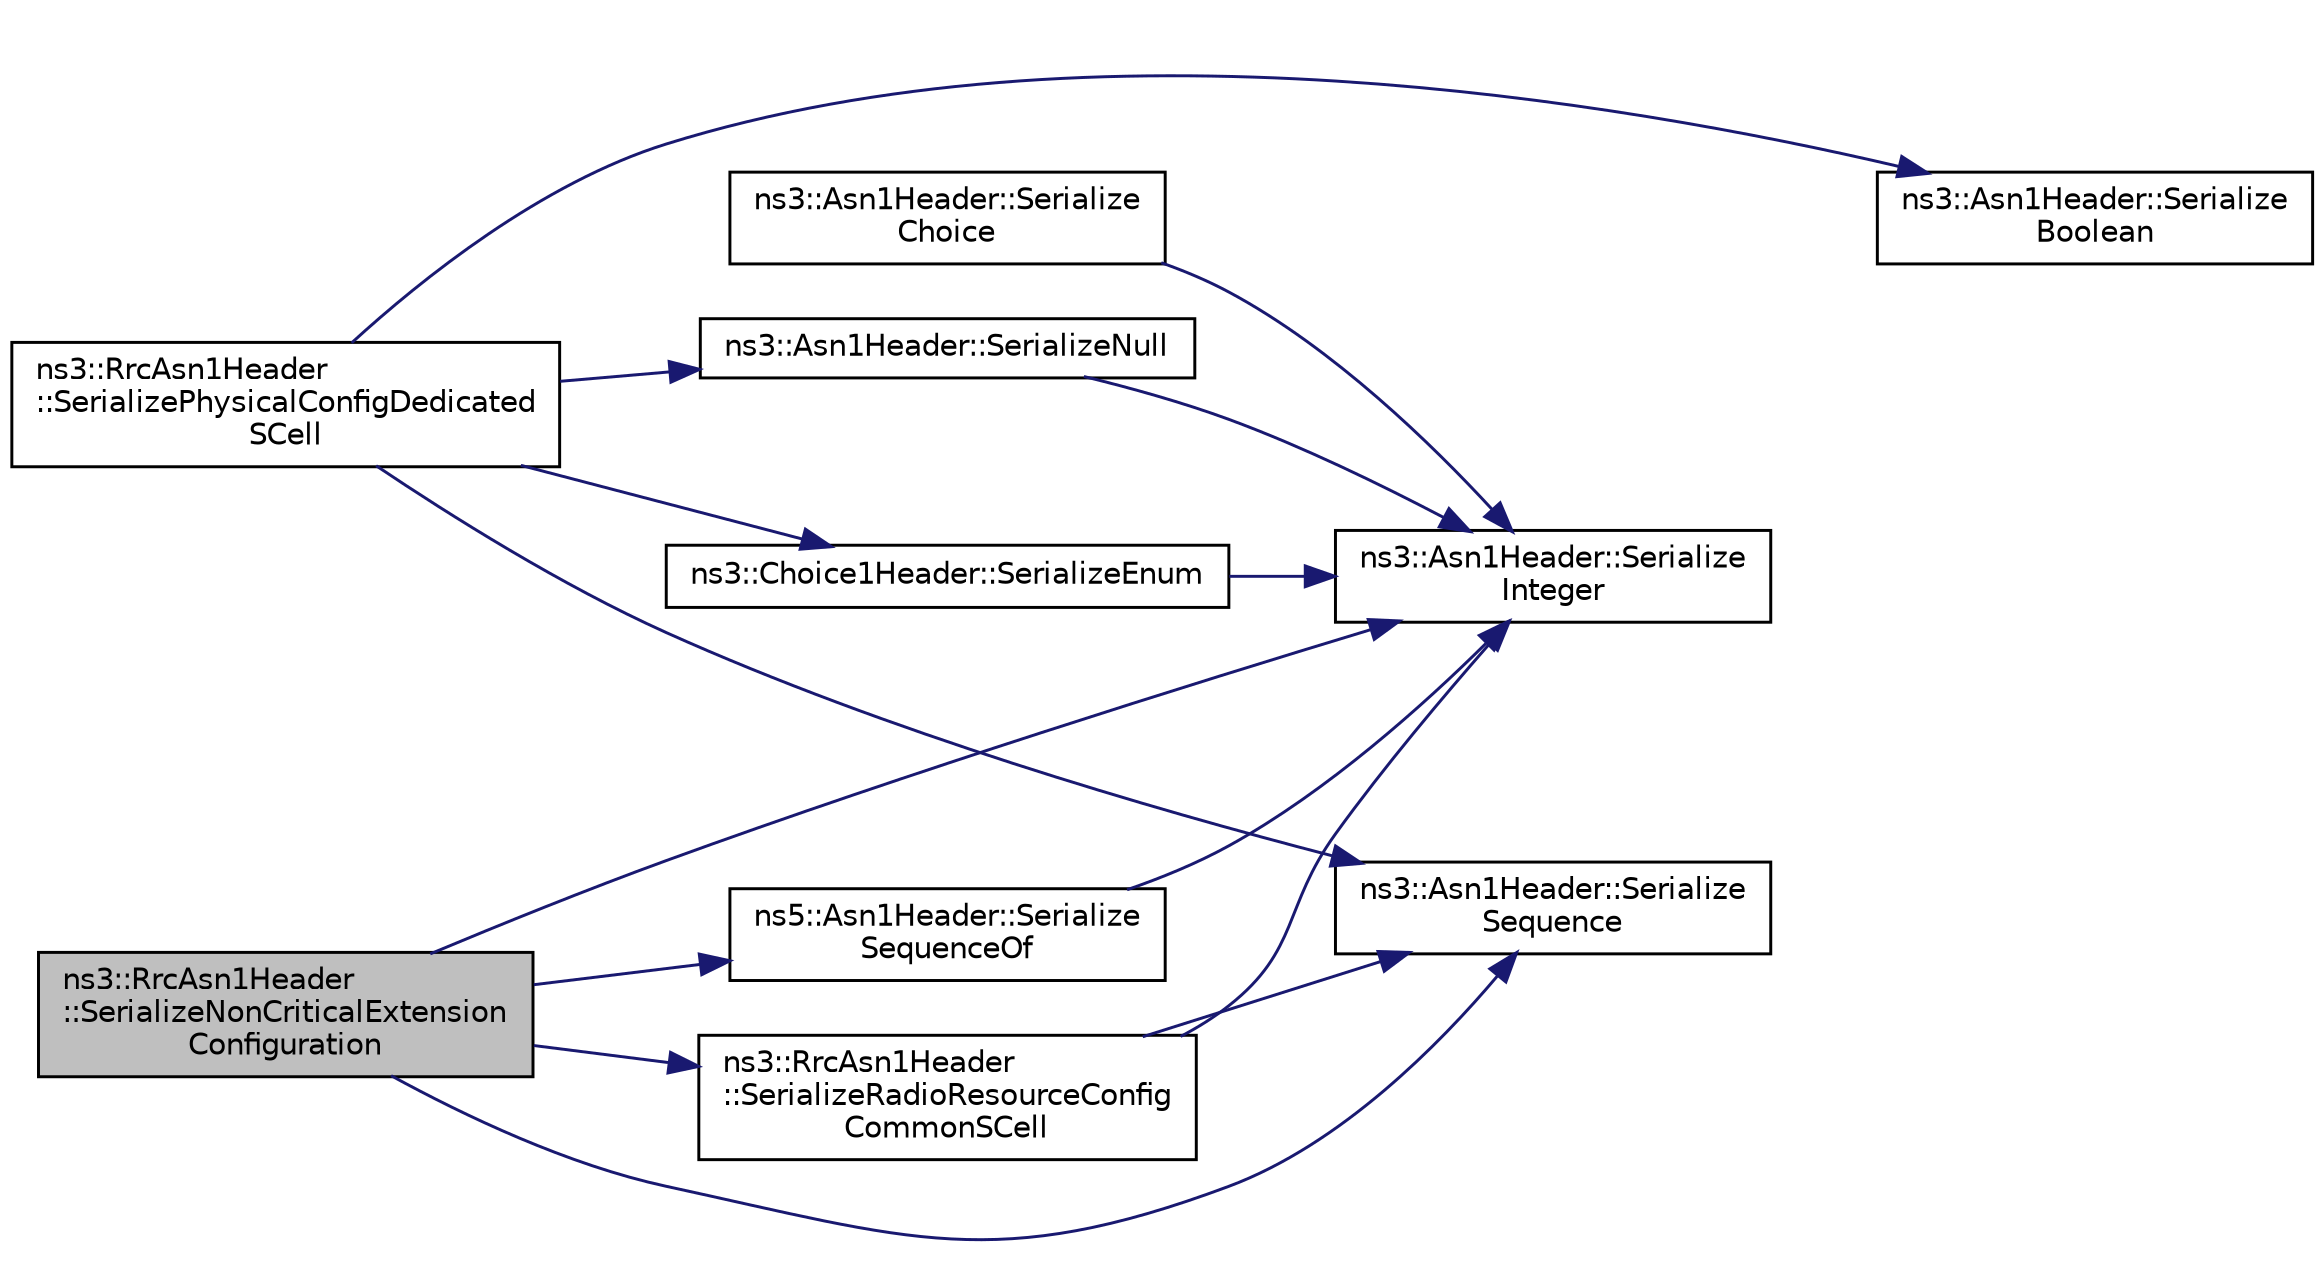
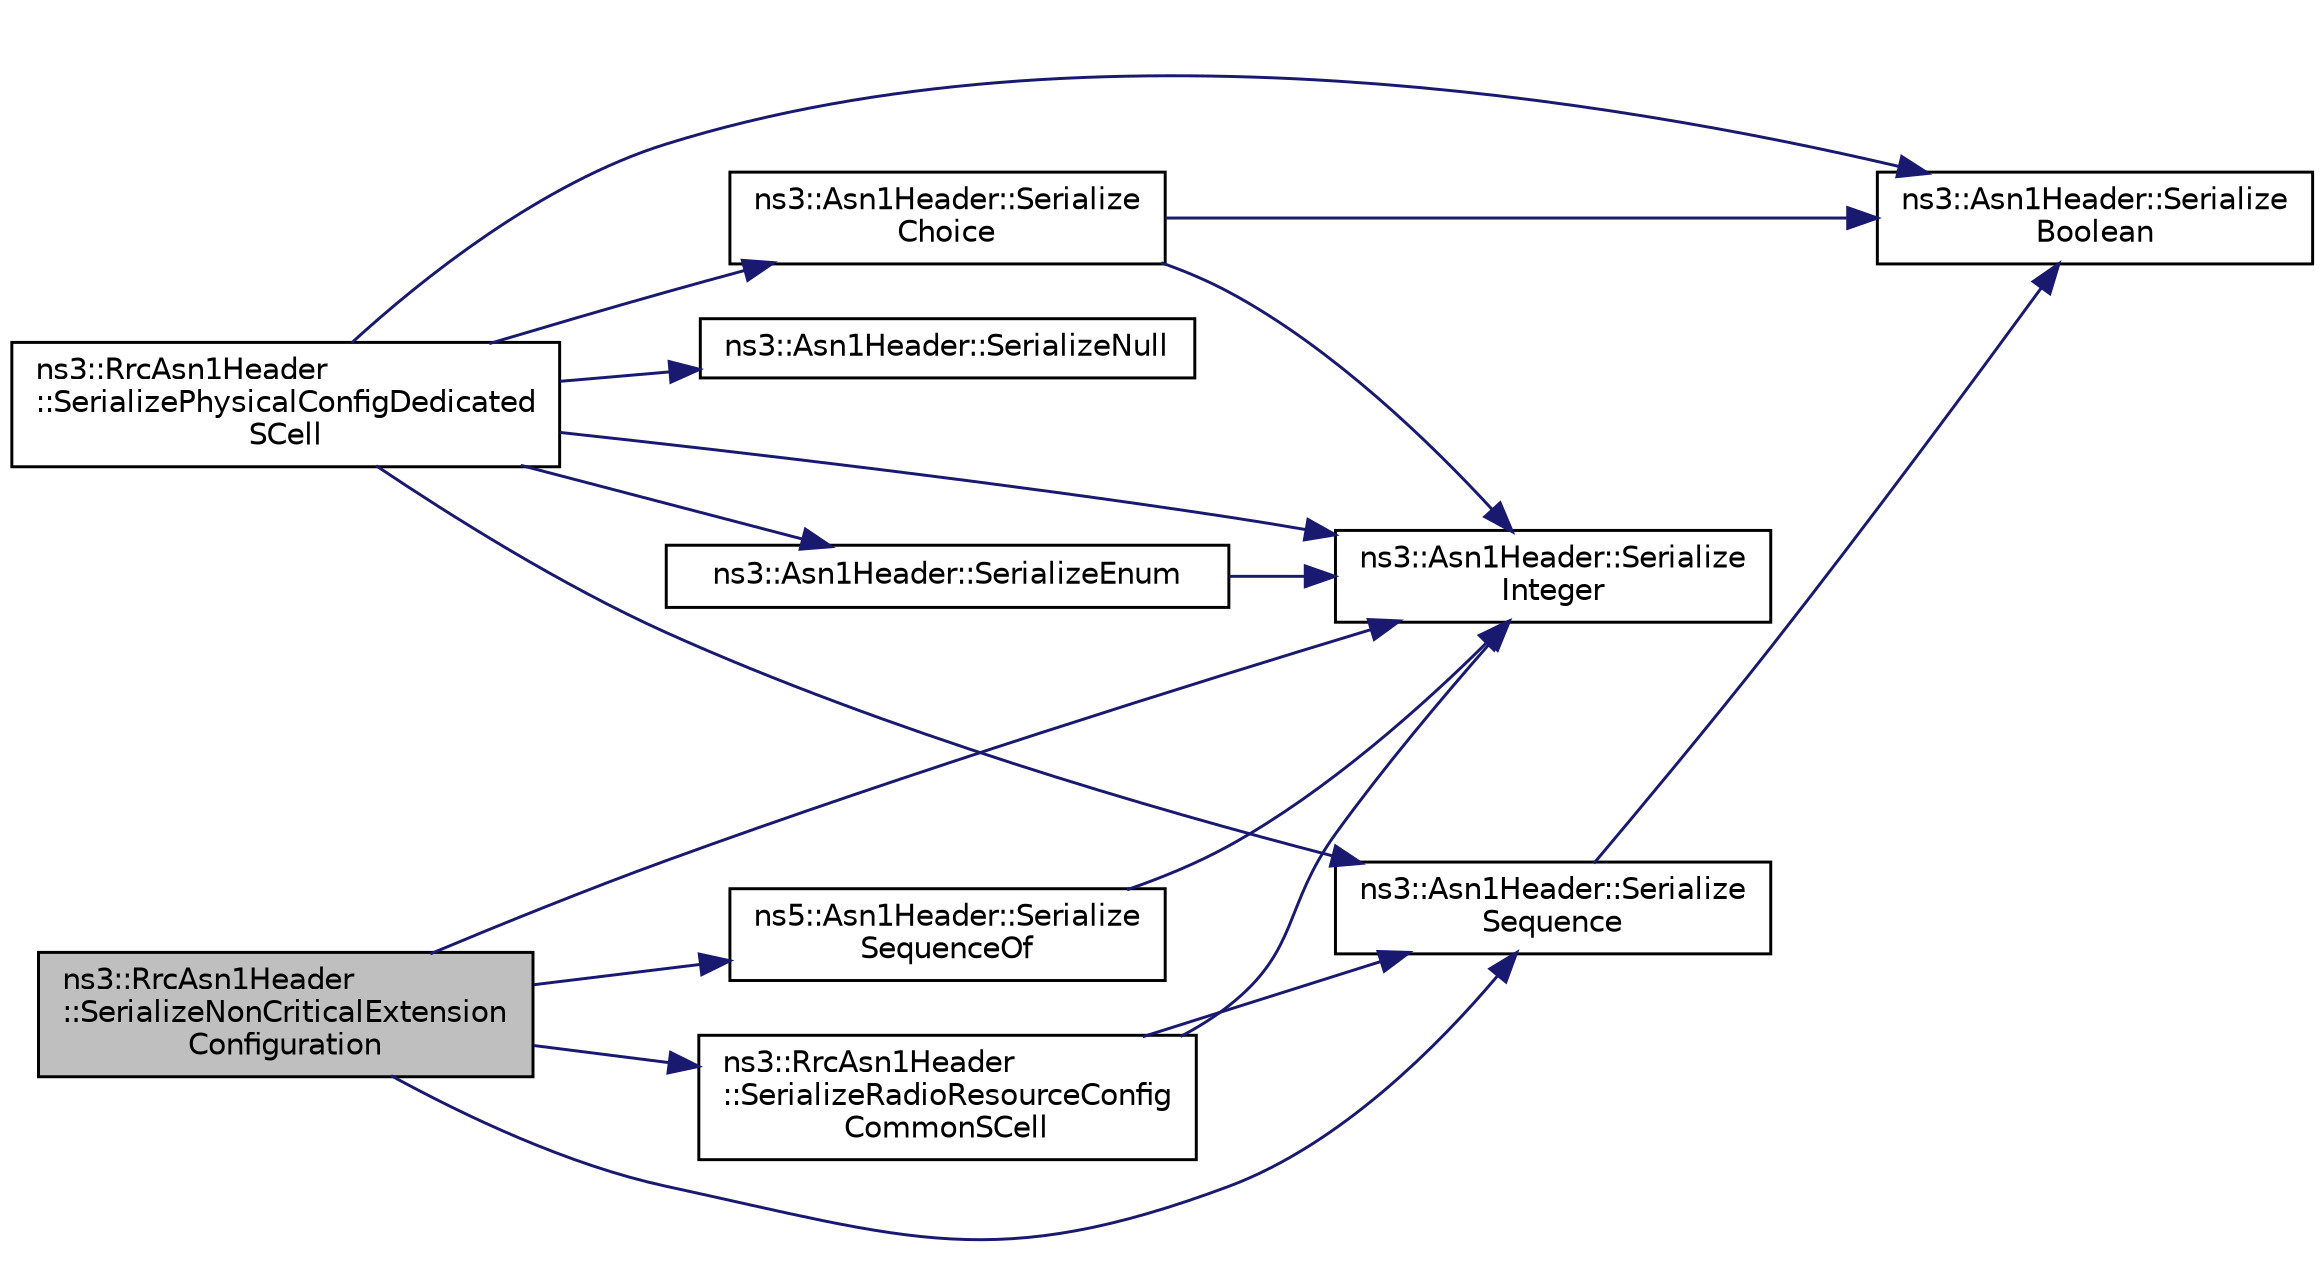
none -> (1506, 218)
none -> (616, 306)
(1268, 435) -> (934, 476)
(948, 576) -> (948, 576)
none -> (1823, 580)
